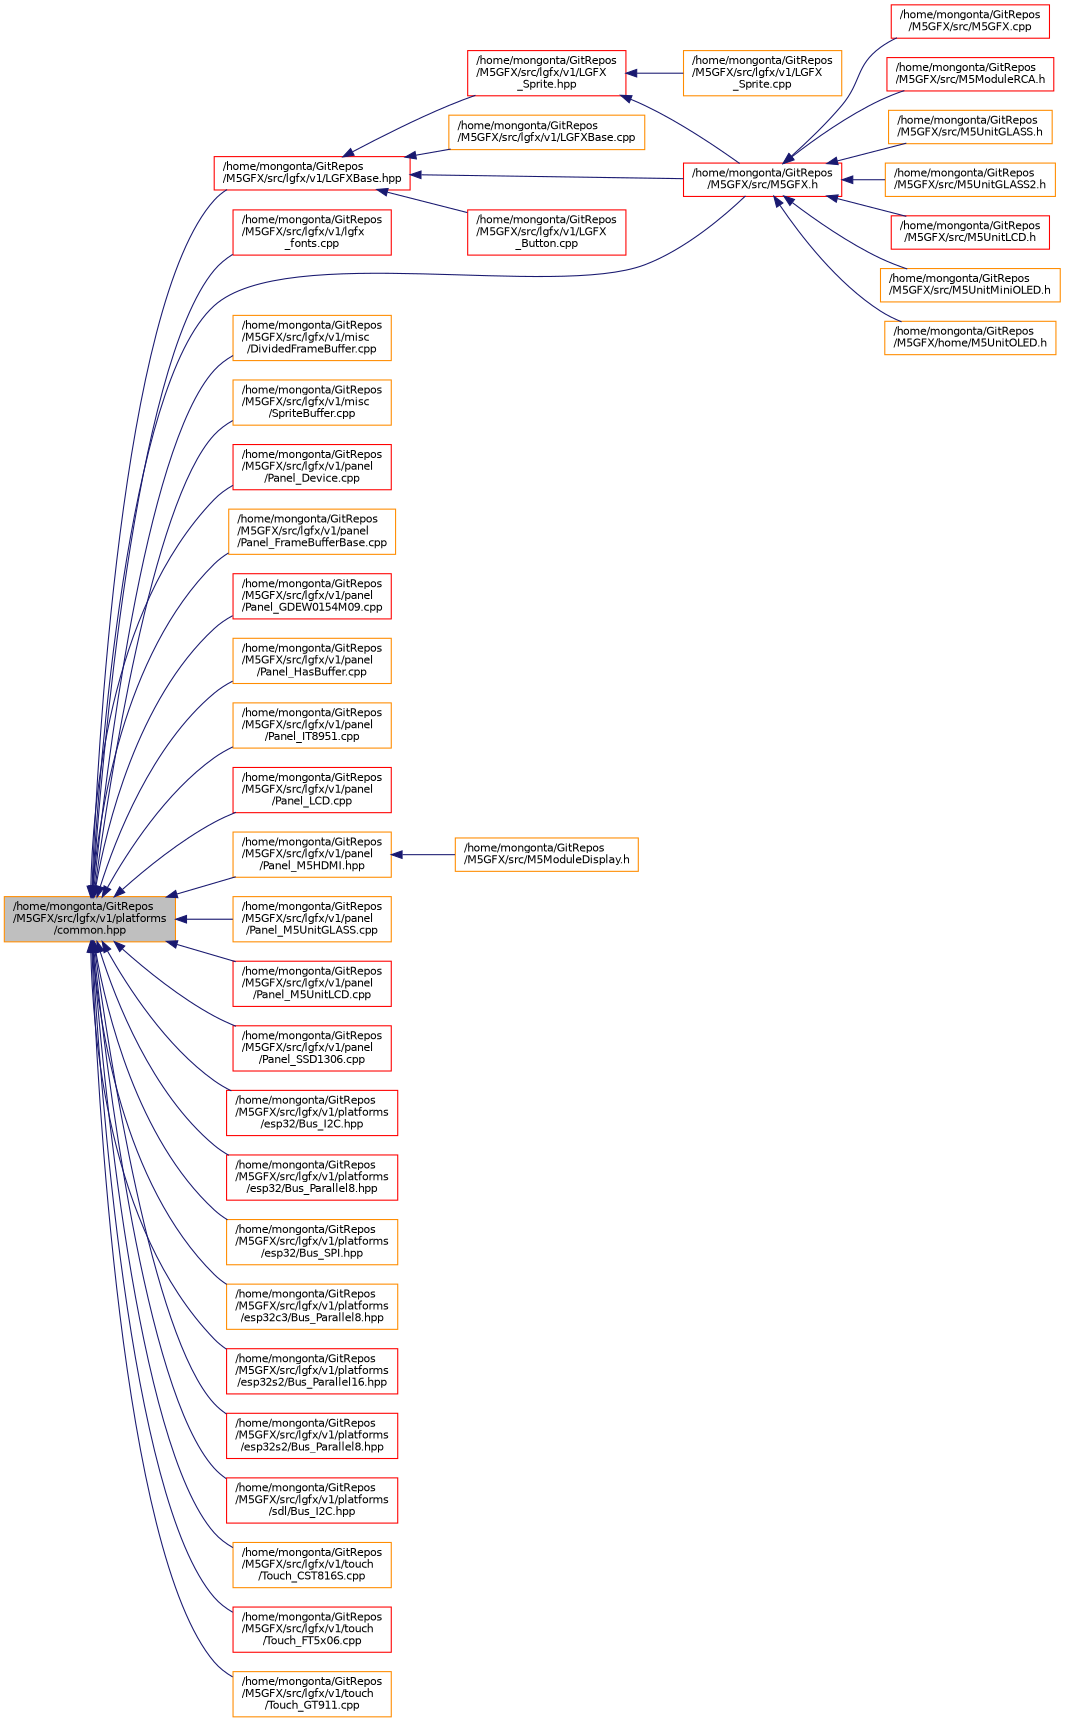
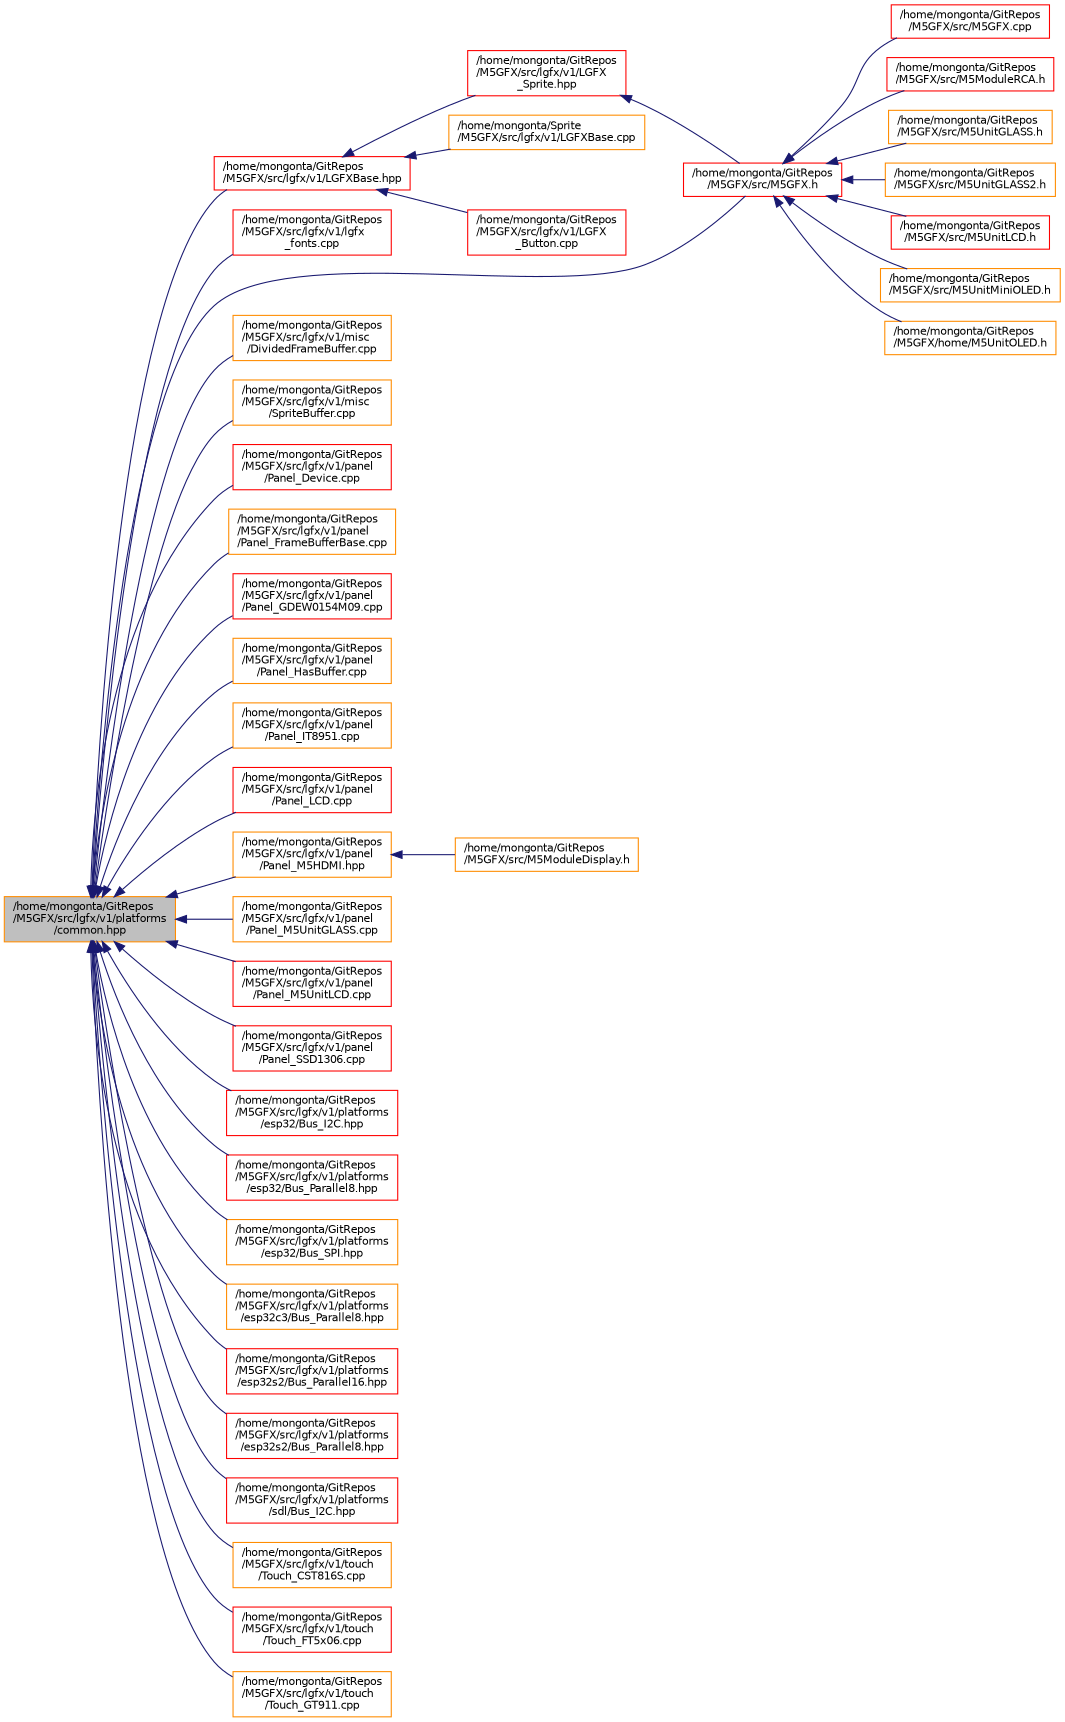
(763, 73) -> none
(547, 132) -> (547, 132)
(552, 177) -> none
